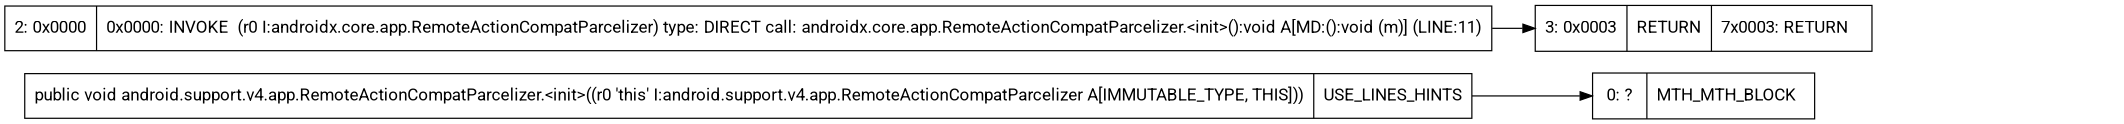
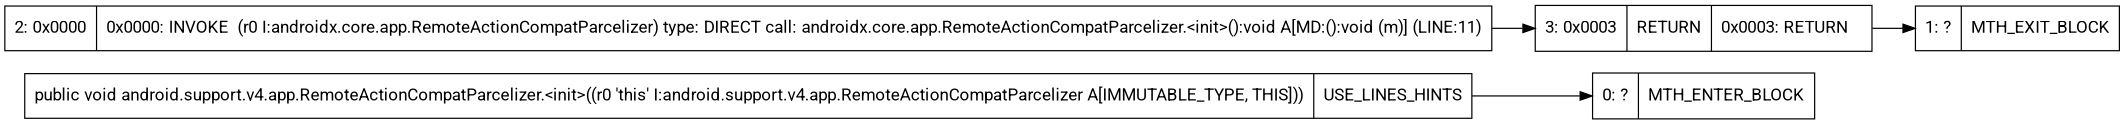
(1792, 28) -> (1792, 28)
none -> (2017, 28)
(1727, 95) -> (1727, 95)
